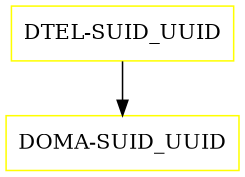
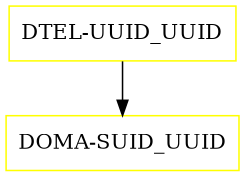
(123, 33) -> (123, 33)
